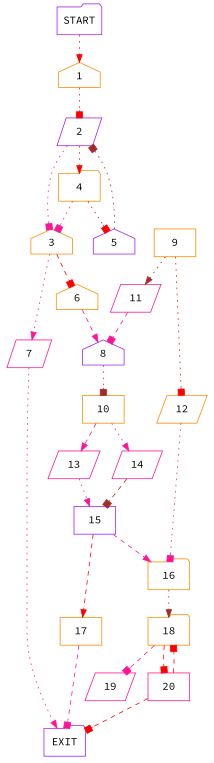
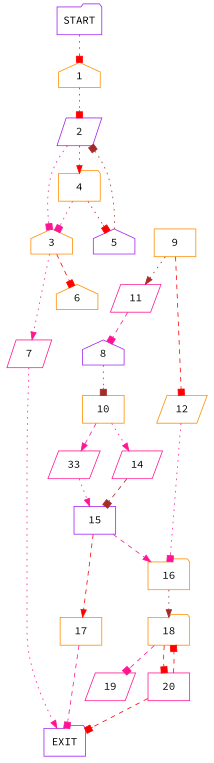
(79, 45) -> (79, 45)
(88, 322) -> none
(178, 322) -> (178, 322)
(74, 465) -> (74, 465)
